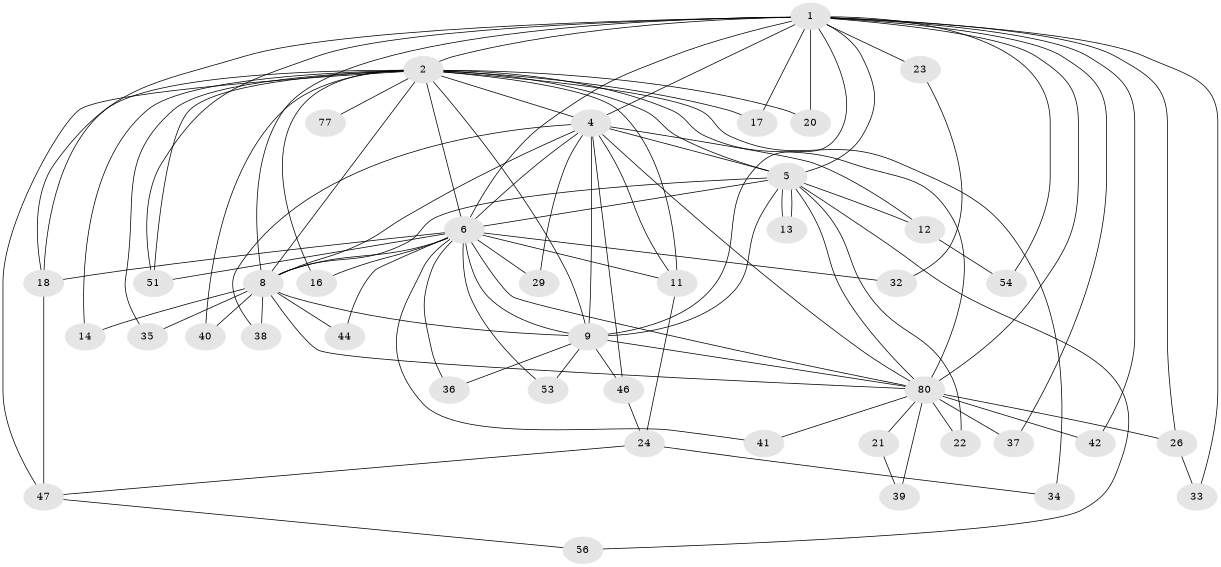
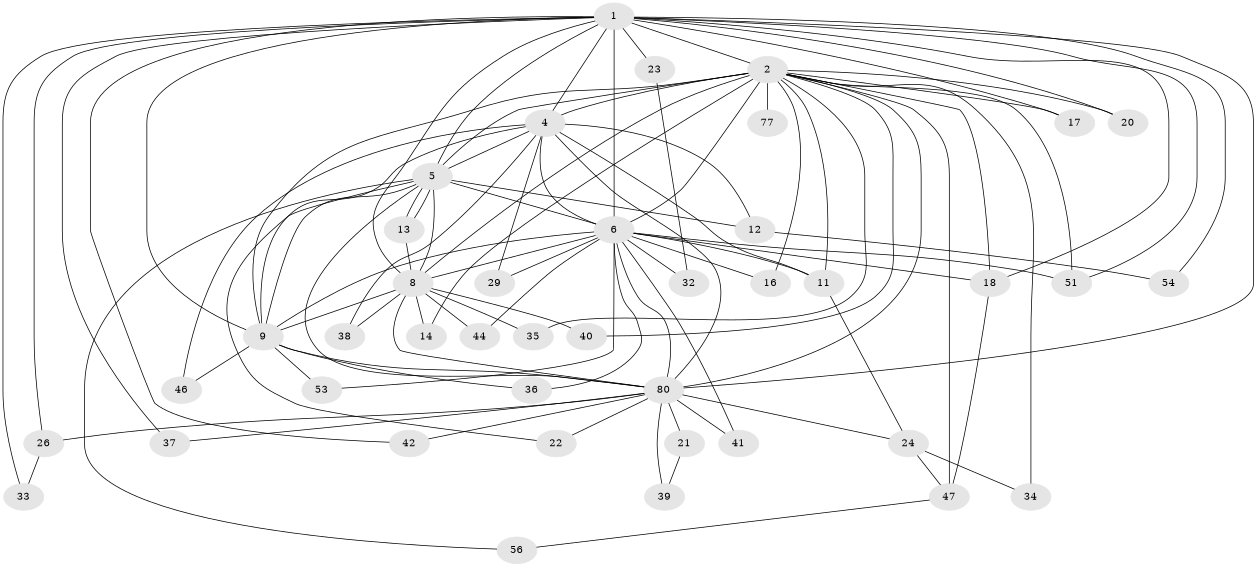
(427, 204) -> (408, 251)
(634, 417) -> (786, 417)
